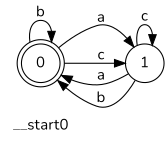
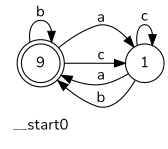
(41, 63) -> (41, 63)
